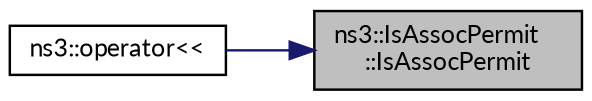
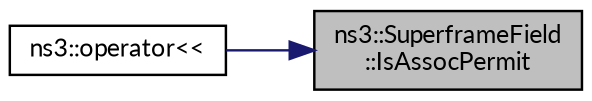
(448, 50) -> (448, 50)
